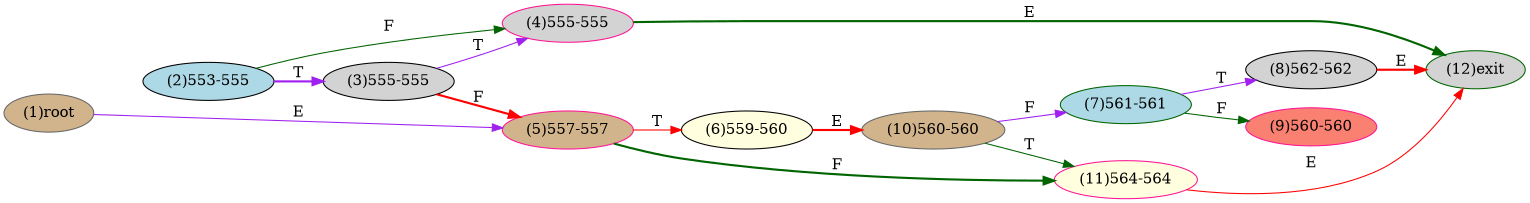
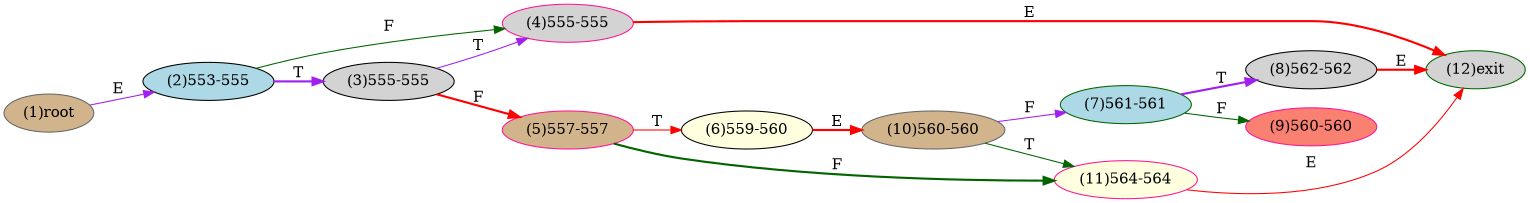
(1036, 21) -> (1036, 21)
(1213, 88) -> (1213, 88)
(293, 121) -> (117, 100)
